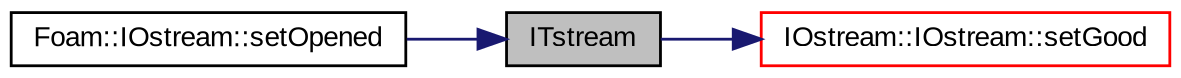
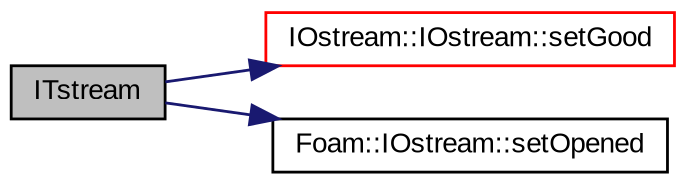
(442, 39) -> (208, 109)
